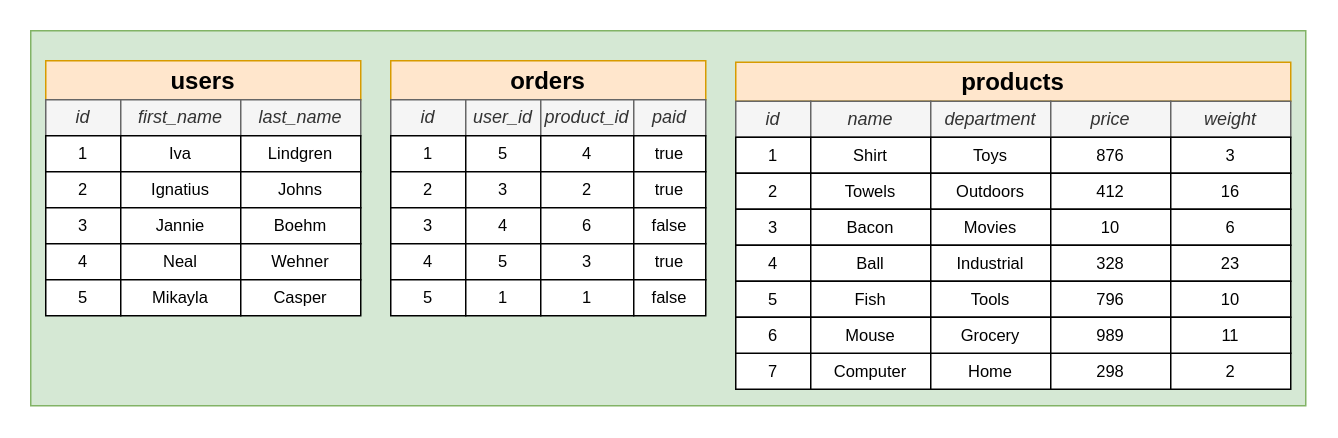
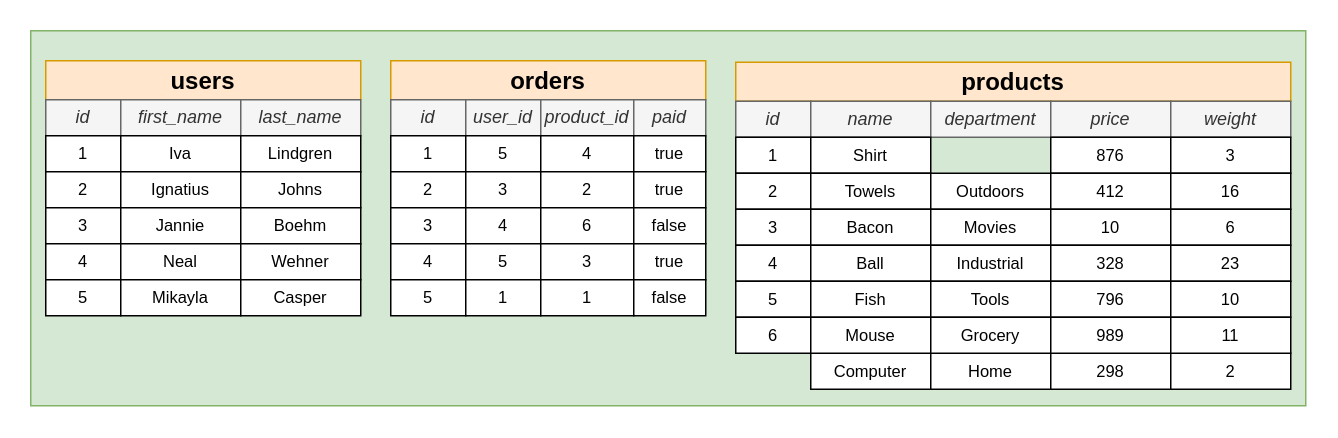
(991, 155) -> none
(773, 371) -> none
